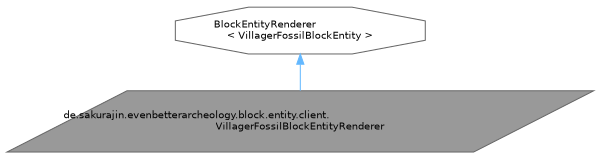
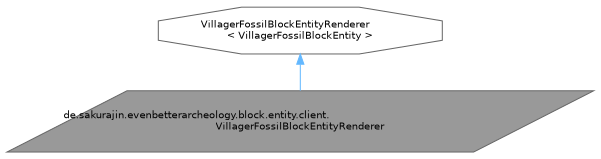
(300, 31) -> (300, 31)
